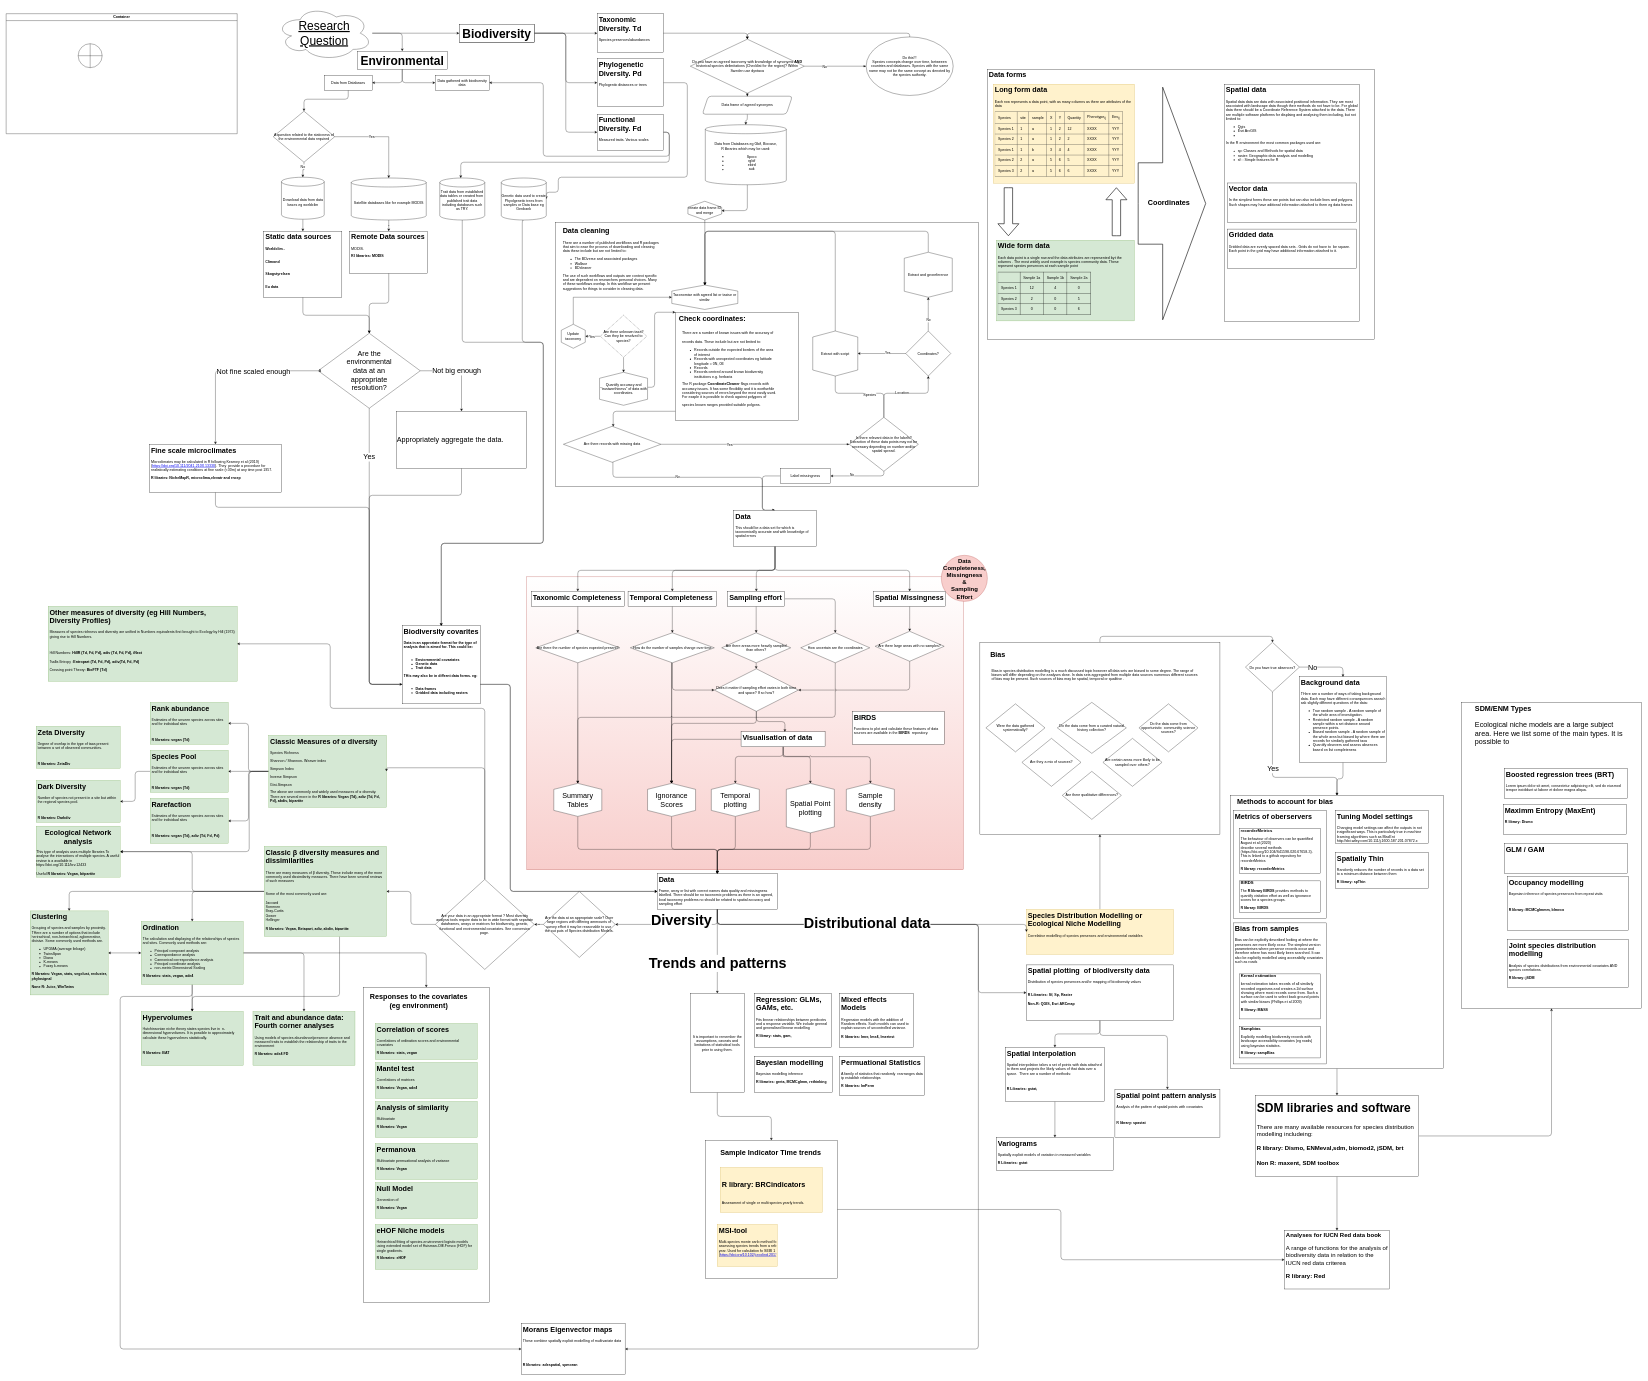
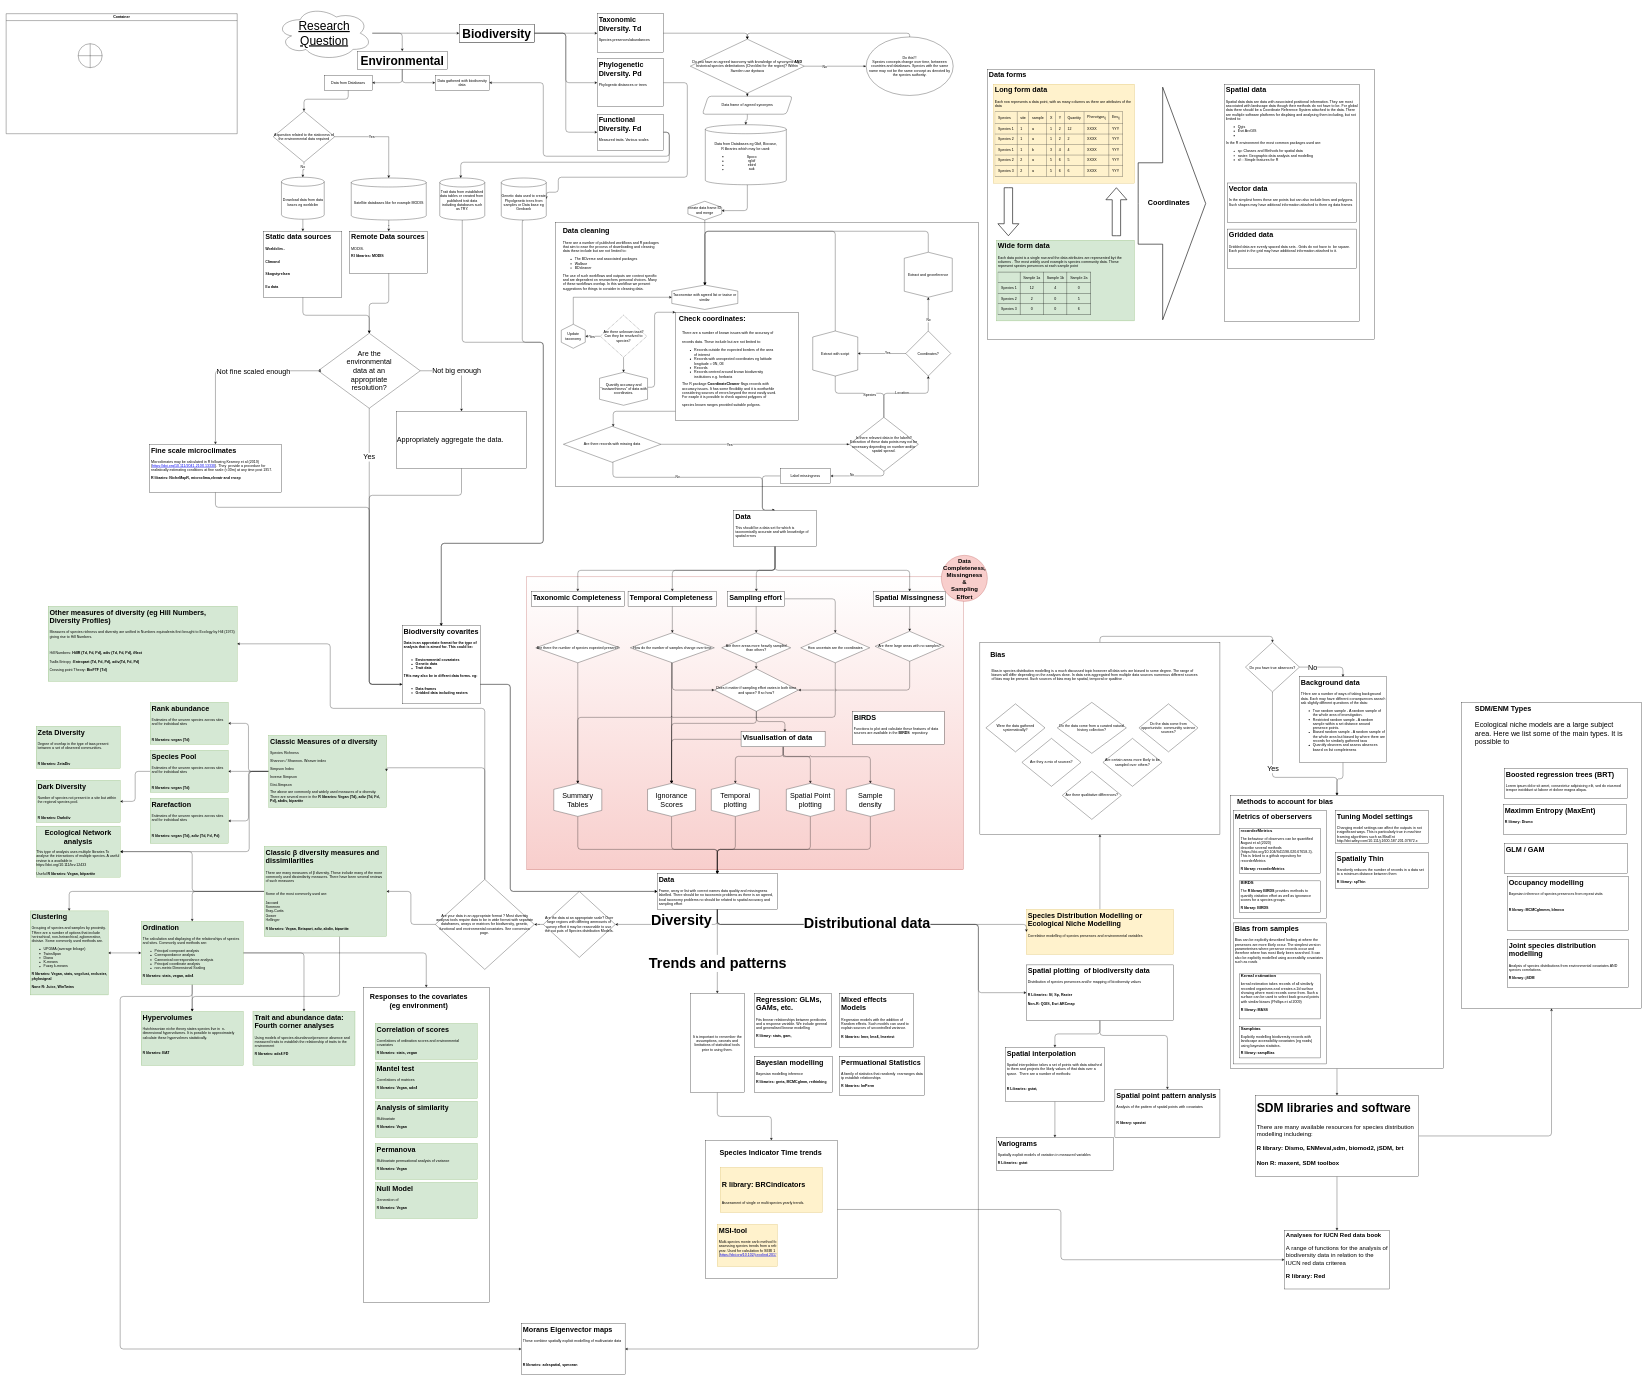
(810, 808) -> (810, 800)
(771, 1152) -> (771, 1152)
(426, 1247) -> none
